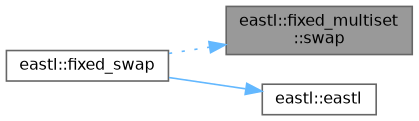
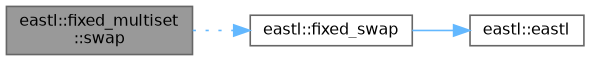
(189, 50) -> (213, 30)
